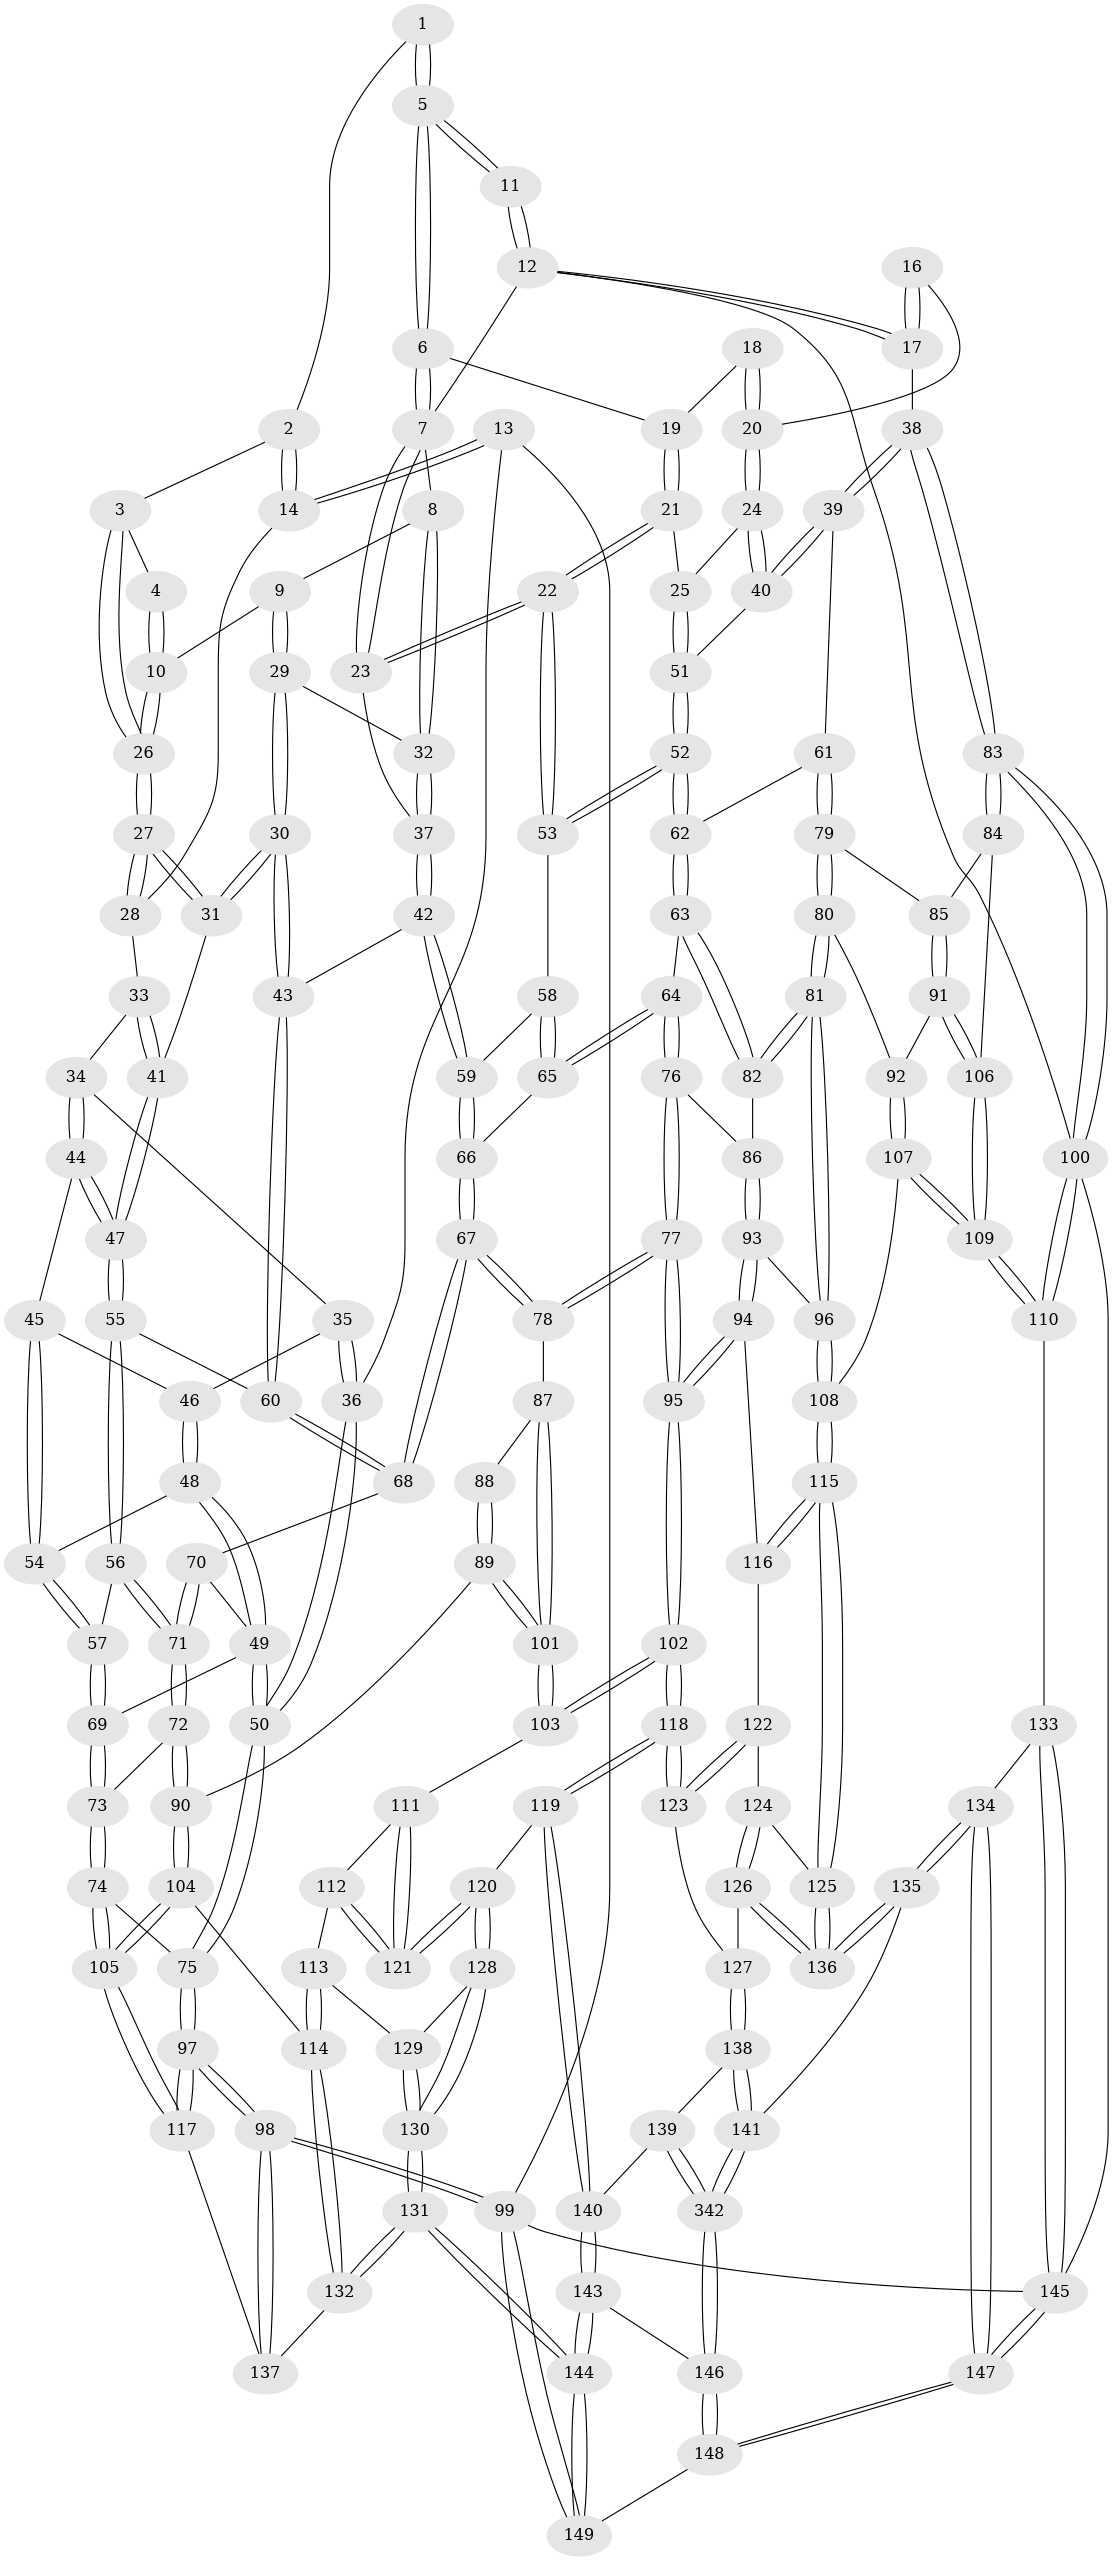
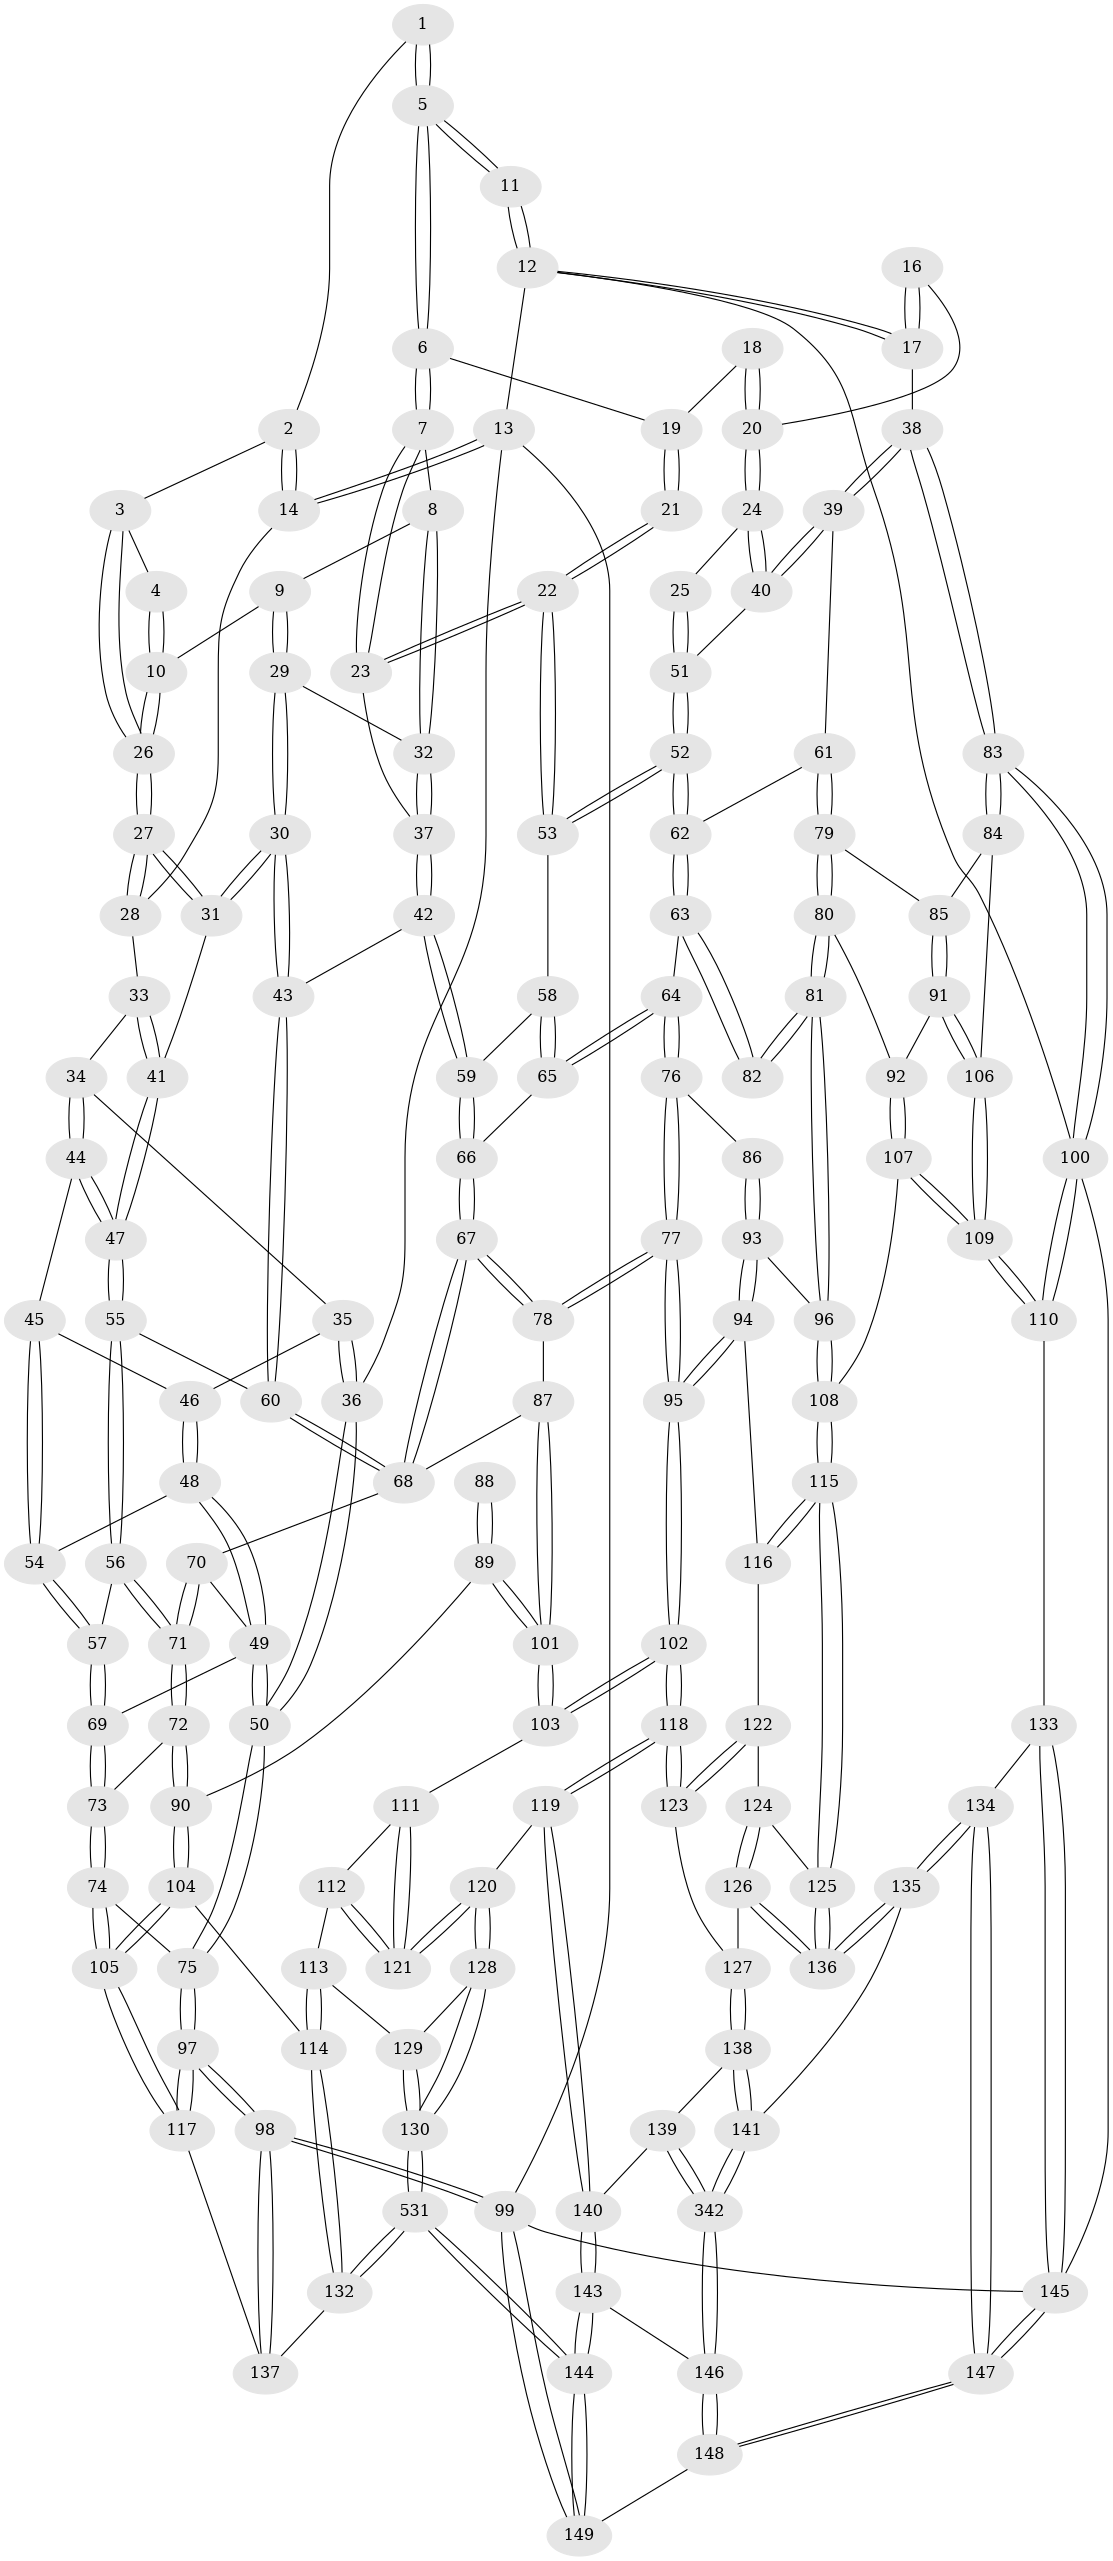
(476, 349) -> (516, 349)
(676, 551) -> none
(753, 1118) -> none
(514, 1442) -> (474, 1442)
(415, 2212) -> (415, 2212)
